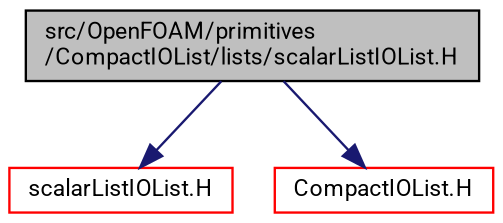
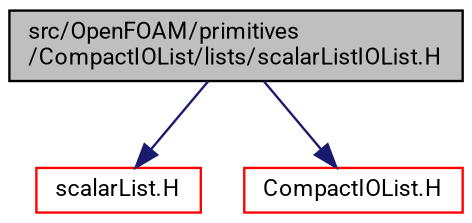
(121, 190) -> (119, 190)
